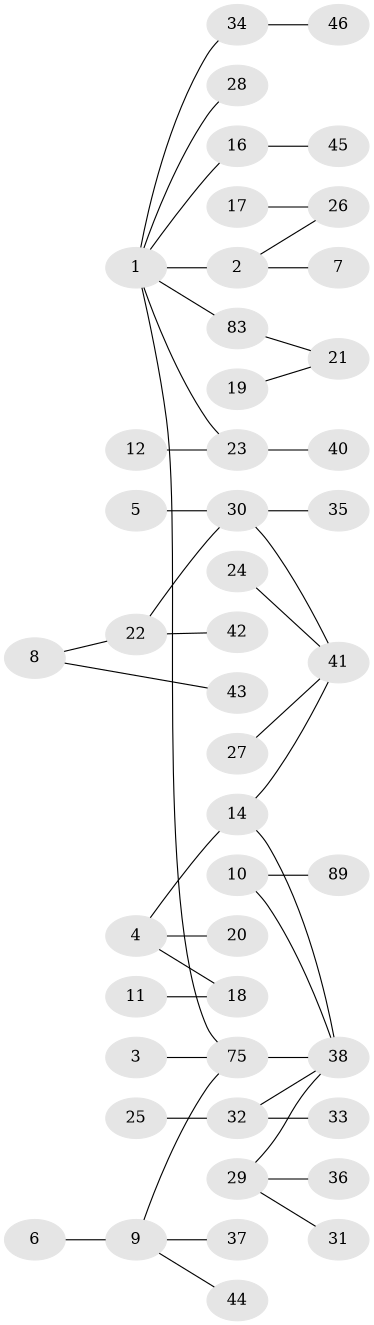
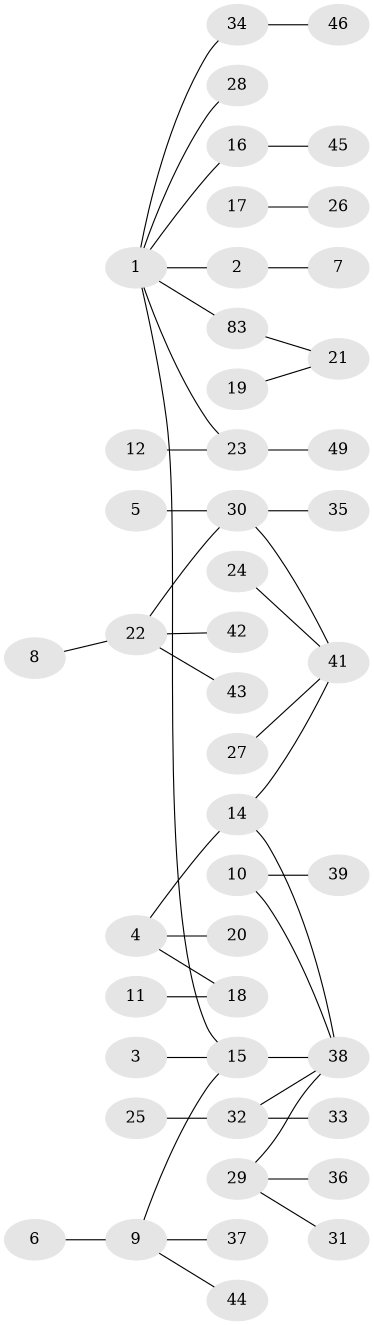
(288, 237) -> none
(339, 450) -> (339, 450)
(136, 676) -> (187, 664)
(339, 875) -> (339, 875)
(237, 1058) -> (237, 1058)
